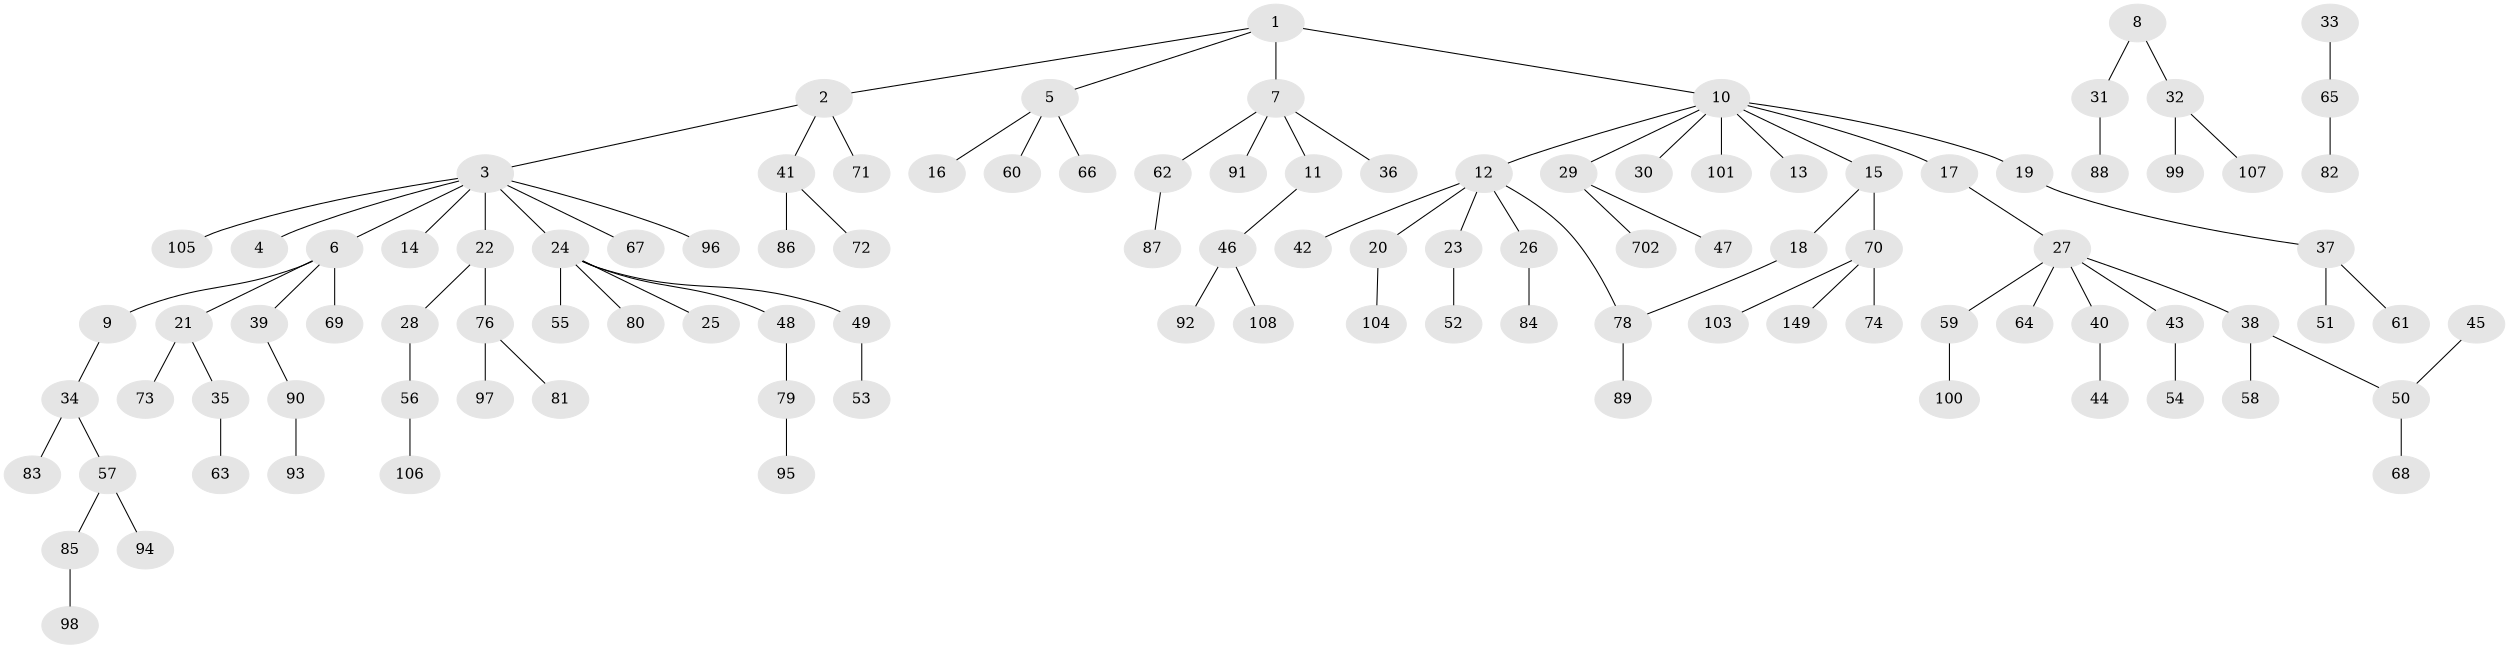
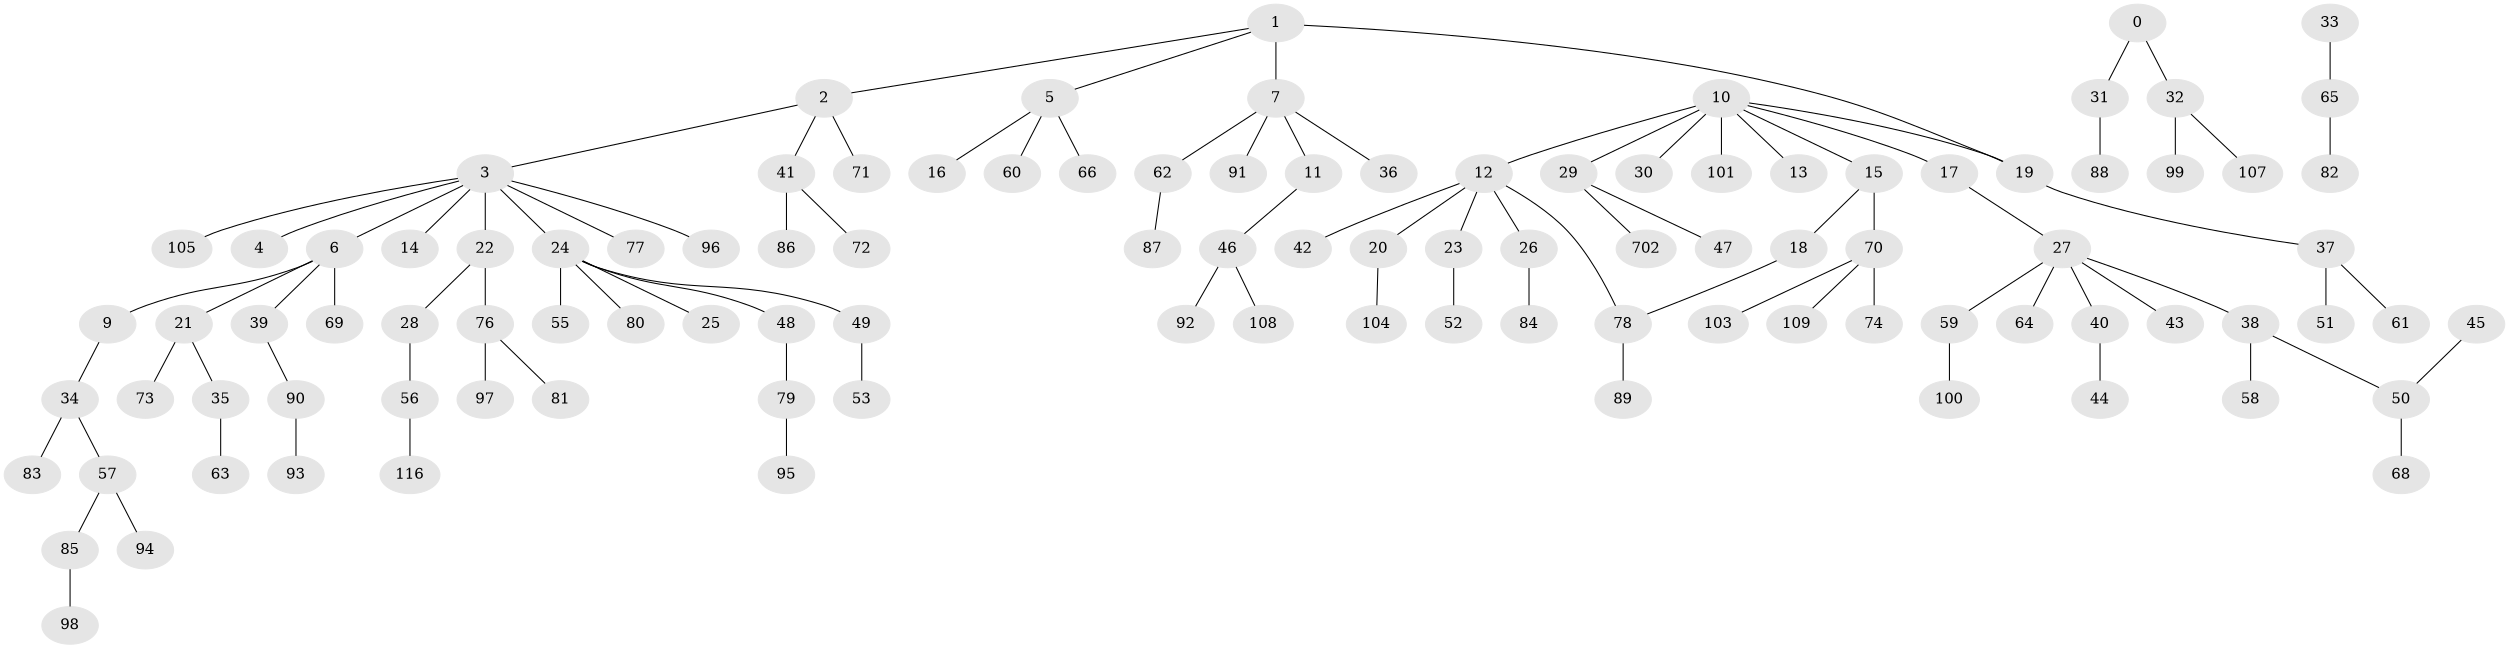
(2138, 23) -> (2138, 23)
(1499, 61) -> (1660, 61)
(636, 249) -> (636, 249)
(1797, 324) -> (1797, 324)
(2175, 400) -> none
(410, 475) -> (410, 475)
